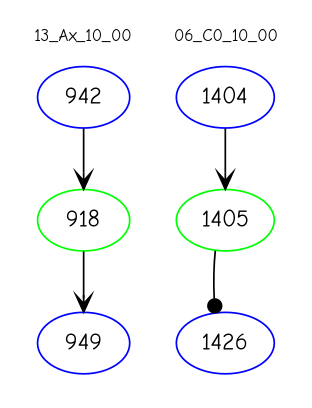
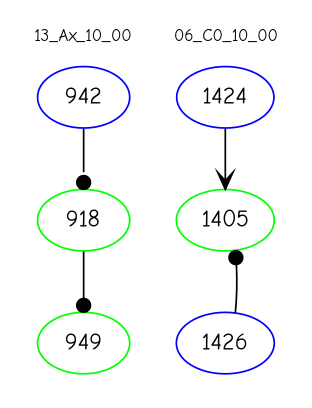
(225, 97) -> (225, 97)
(84, 150) -> (84, 150)
(84, 275) -> (84, 275)
(214, 275) -> (237, 289)
(84, 343) -> (84, 343)
